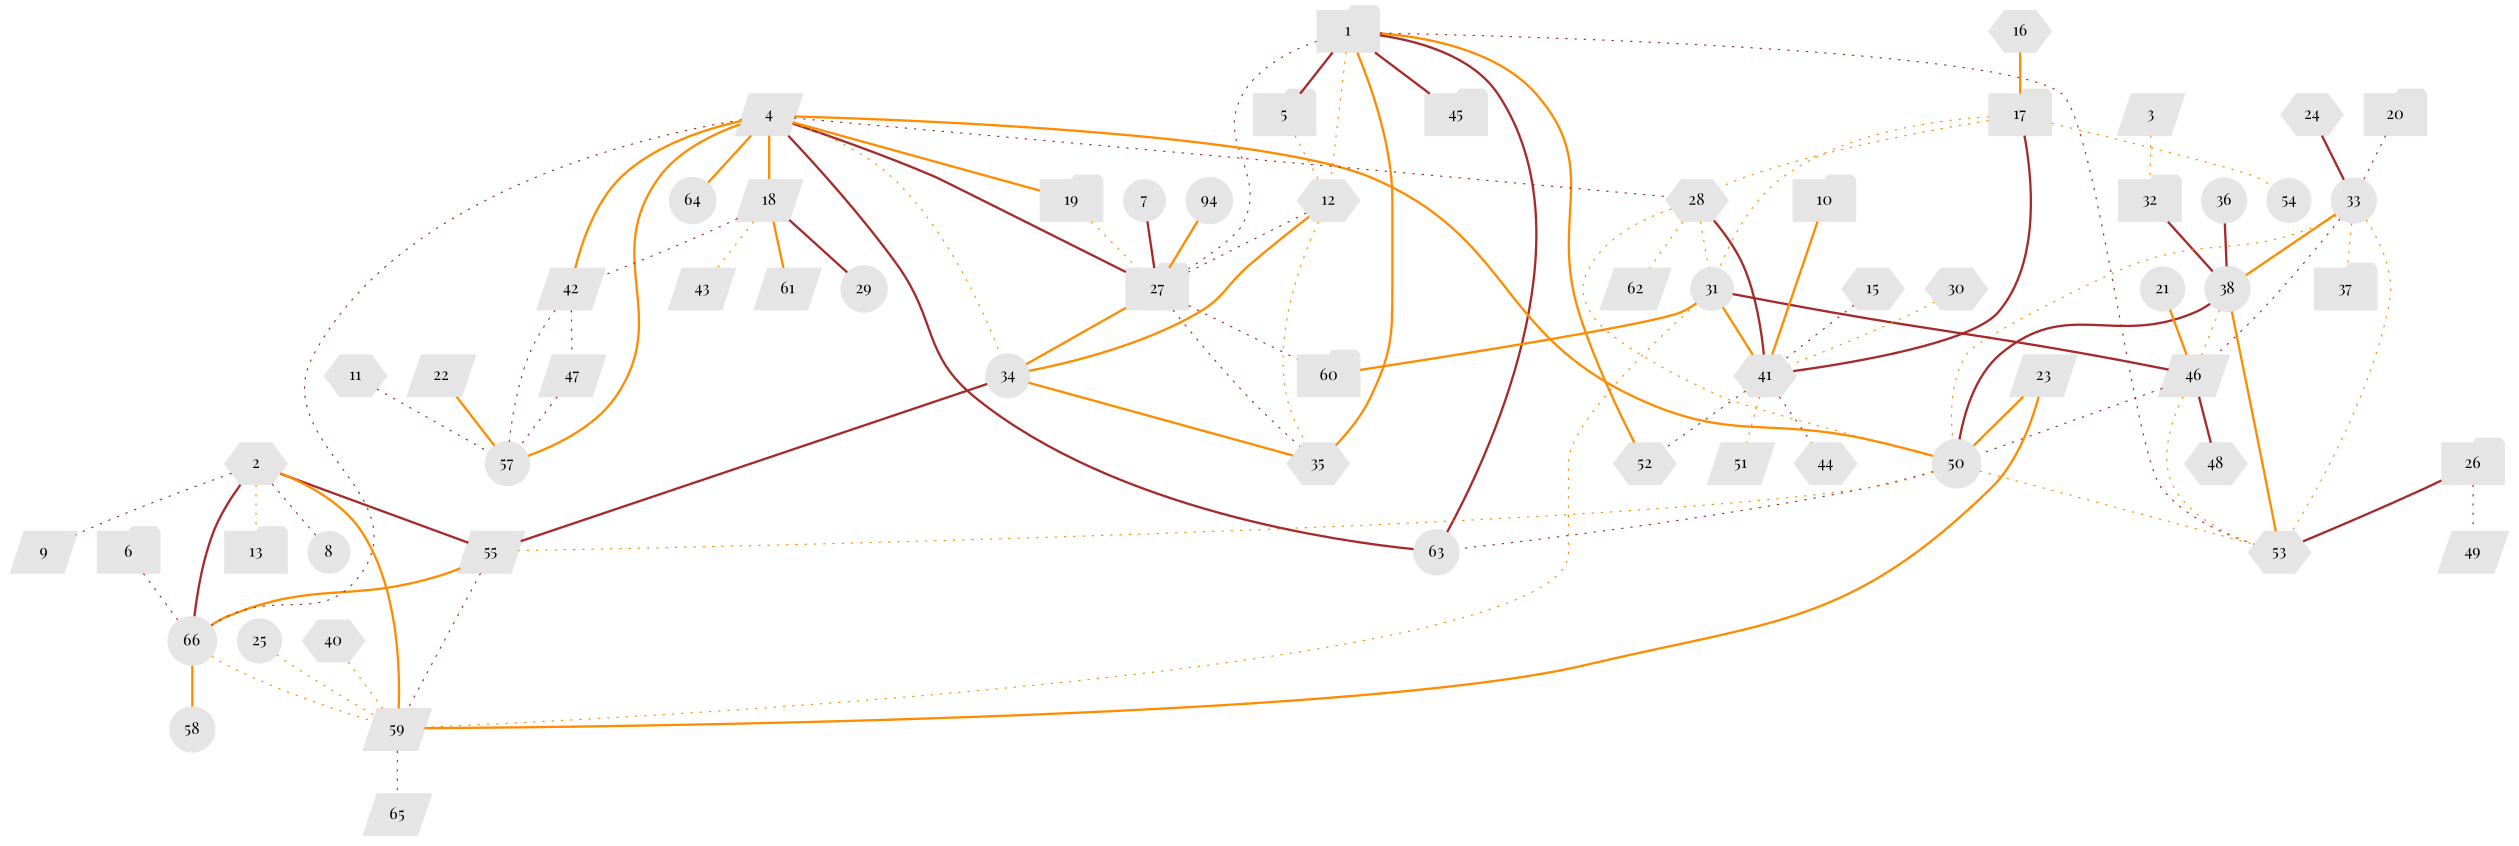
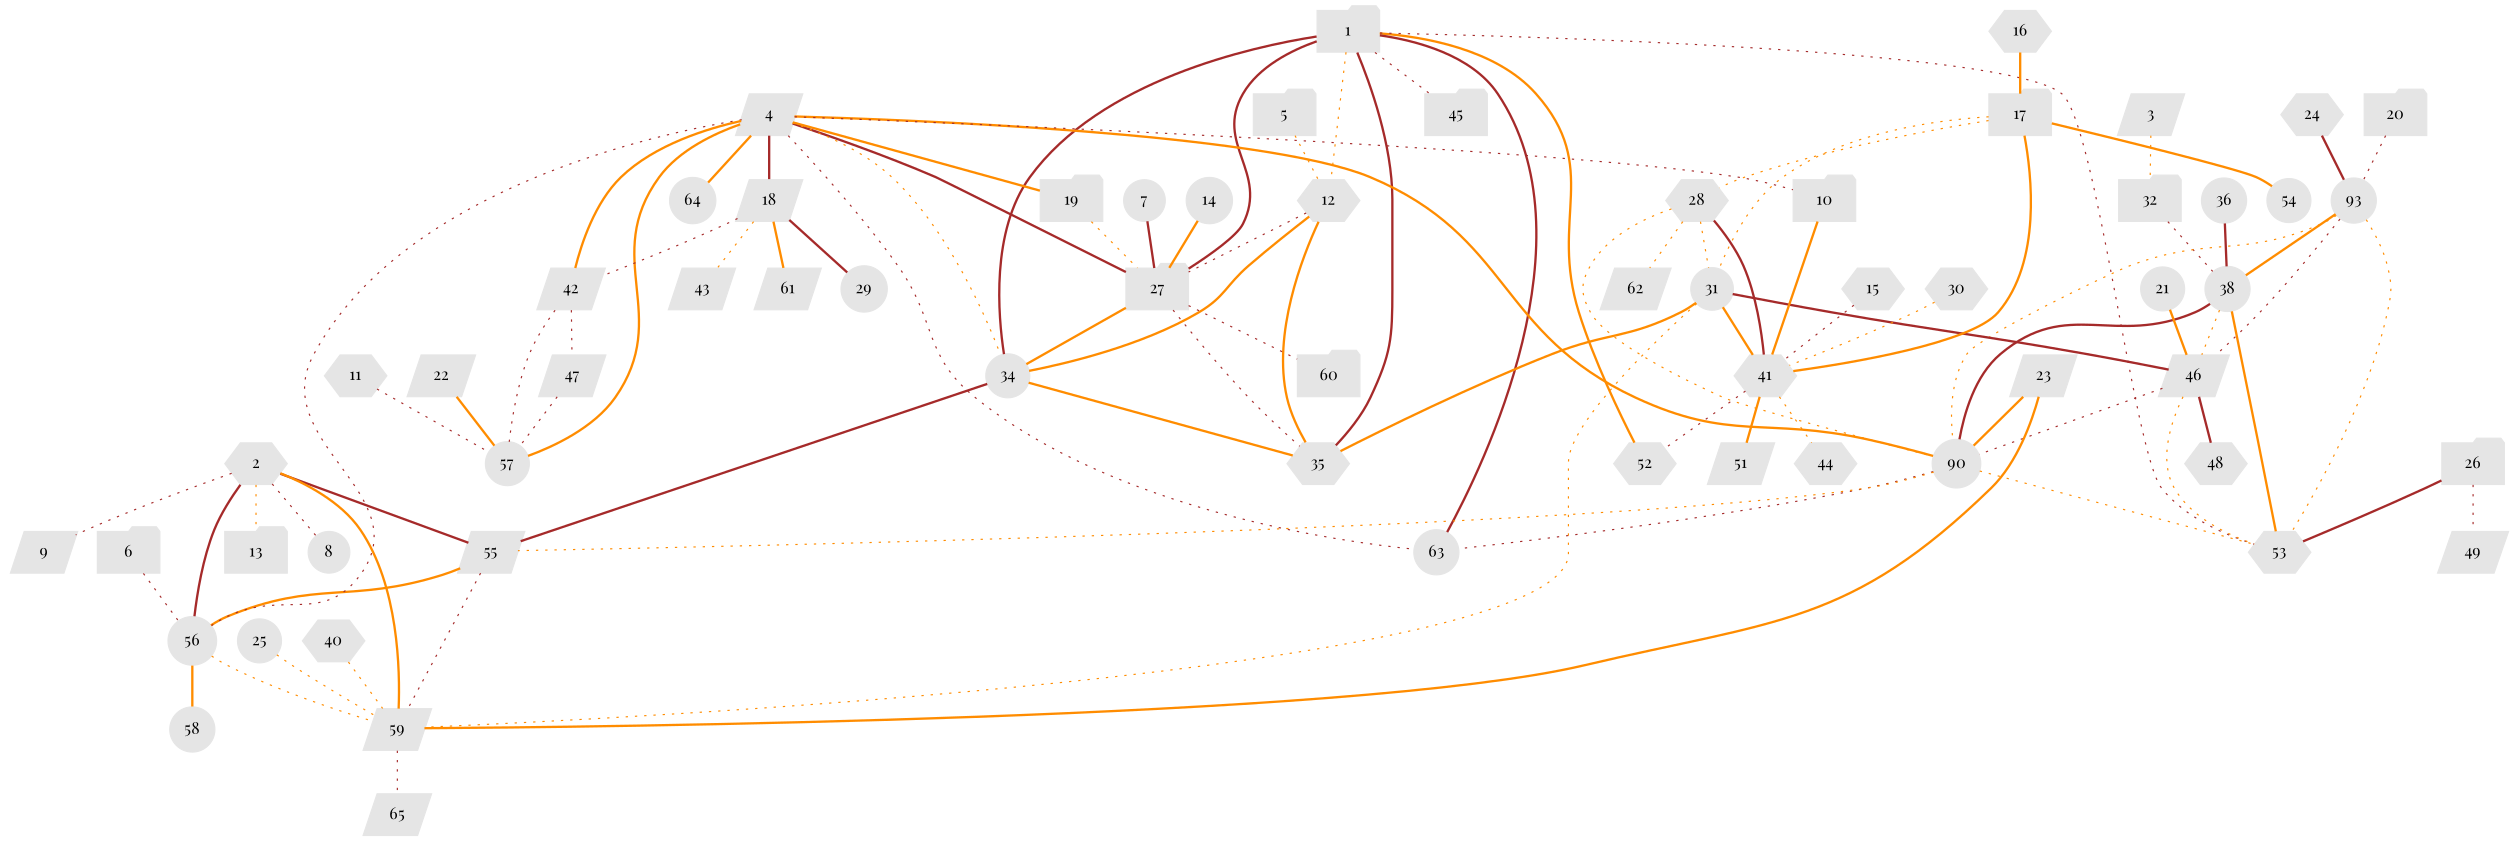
(1316, 73) -> (1091, 119)
(1402, 73) -> (1402, 73)
(1235, 134) -> (1241, 156)
(2163, 151) -> (2163, 151)
(769, 157) -> (769, 157)
(1231, 157) -> (1270, 139)
(1209, 201) -> (1209, 201)
(2354, 201) -> (2354, 201)
(2187, 243) -> (2187, 243)
(1392, 254) -> (1392, 254)
(2346, 289) -> none
(1986, 322) -> (1986, 322)
(1285, 331) -> (1285, 331)
(1530, 343) -> (1524, 365)
(1788, 409) -> (1788, 409)
(1753, 420) -> (1753, 420)
(1035, 438) -> (1035, 438)
(1956, 464) -> (1956, 464)
(192, 641) -> (192, 641)
